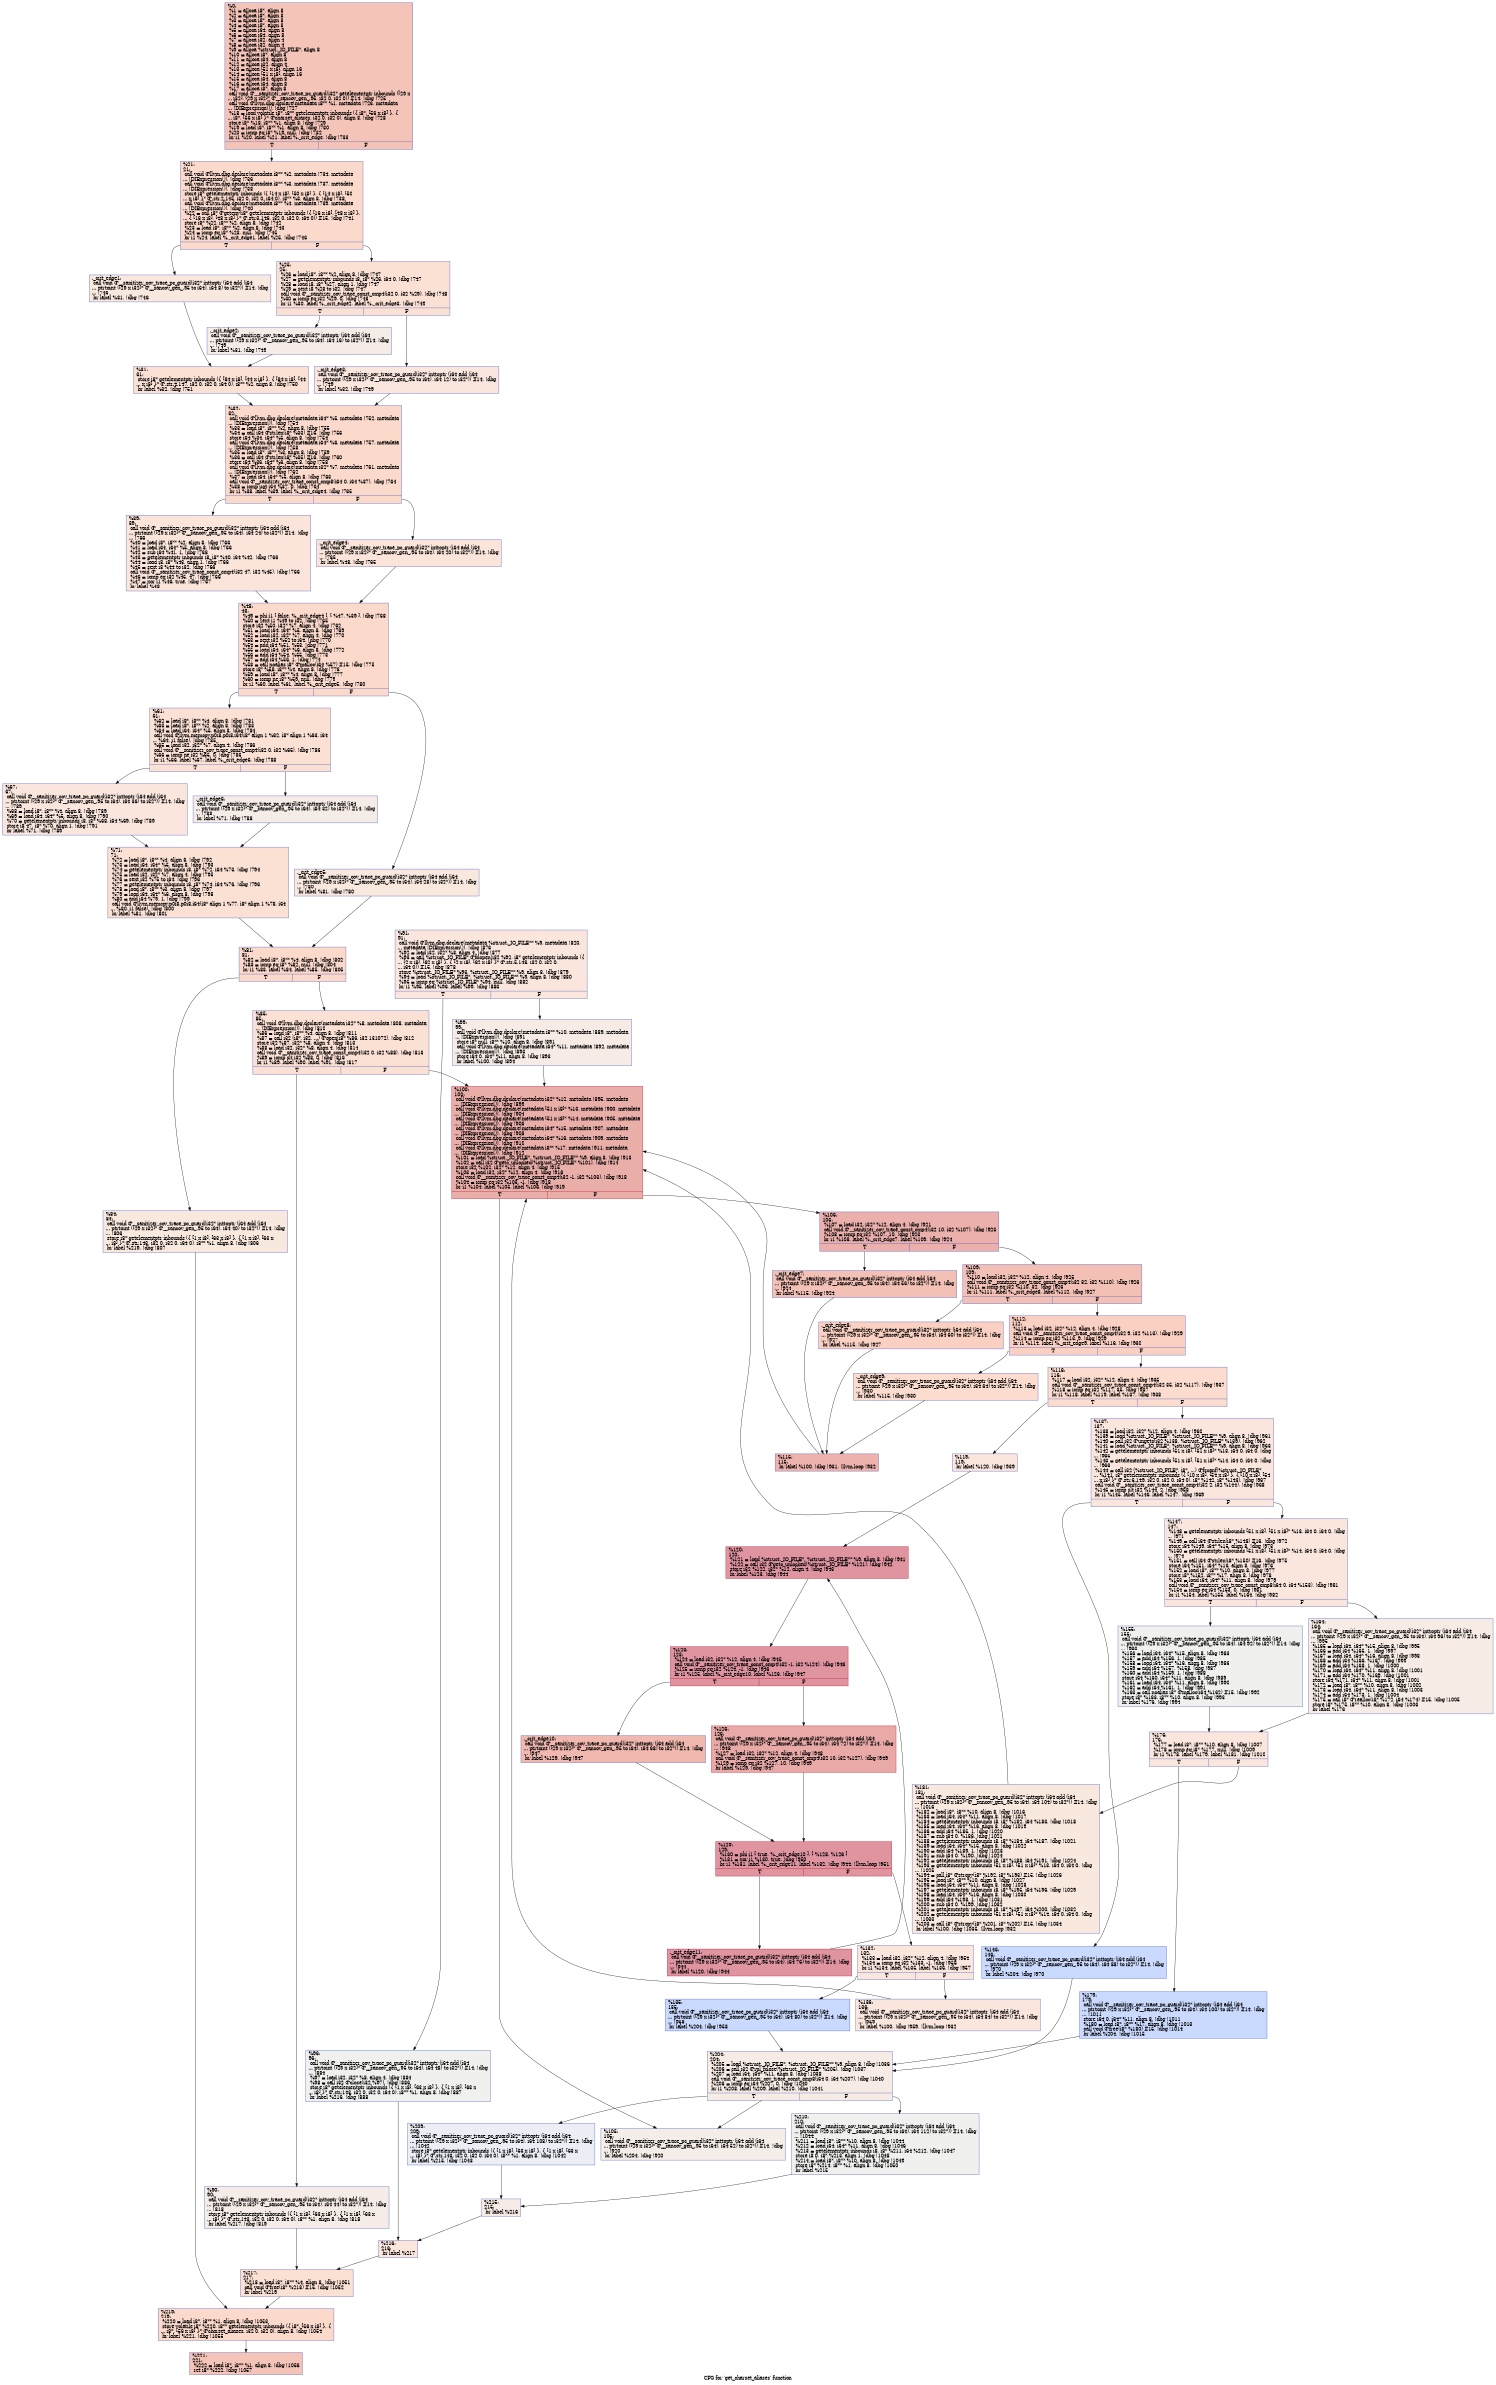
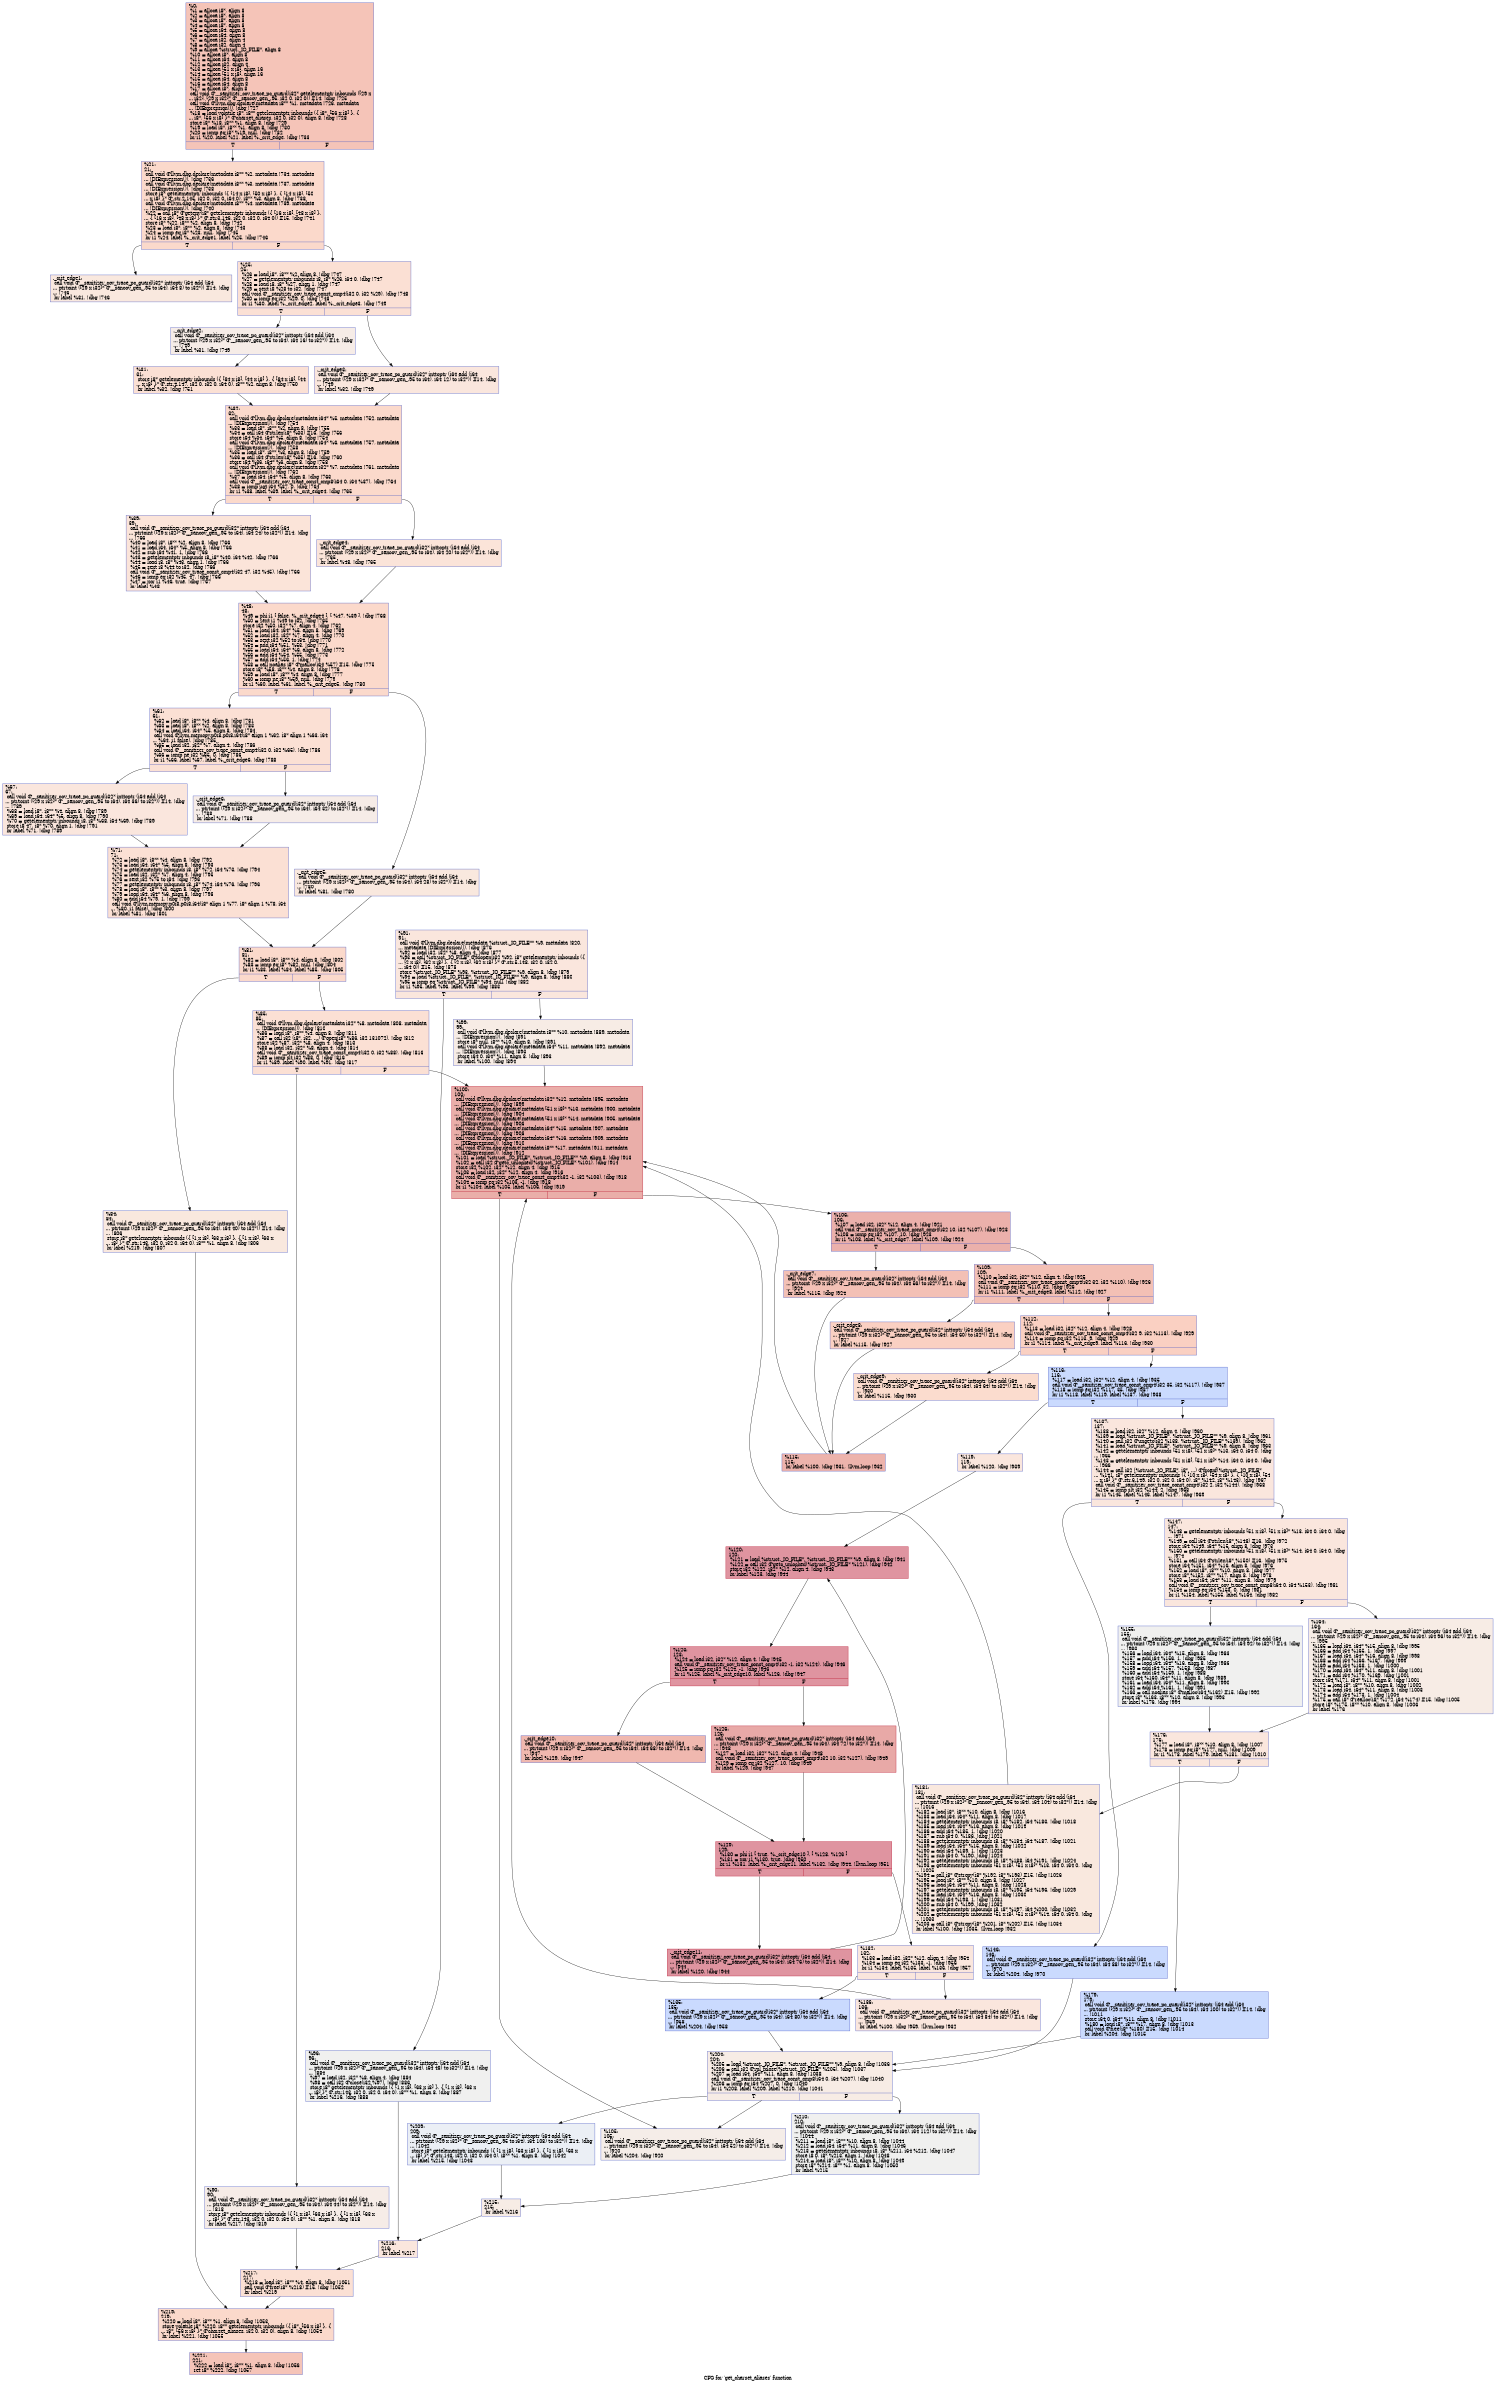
(195, 334) -> none
(1137, 1387) -> (1138, 1387)
